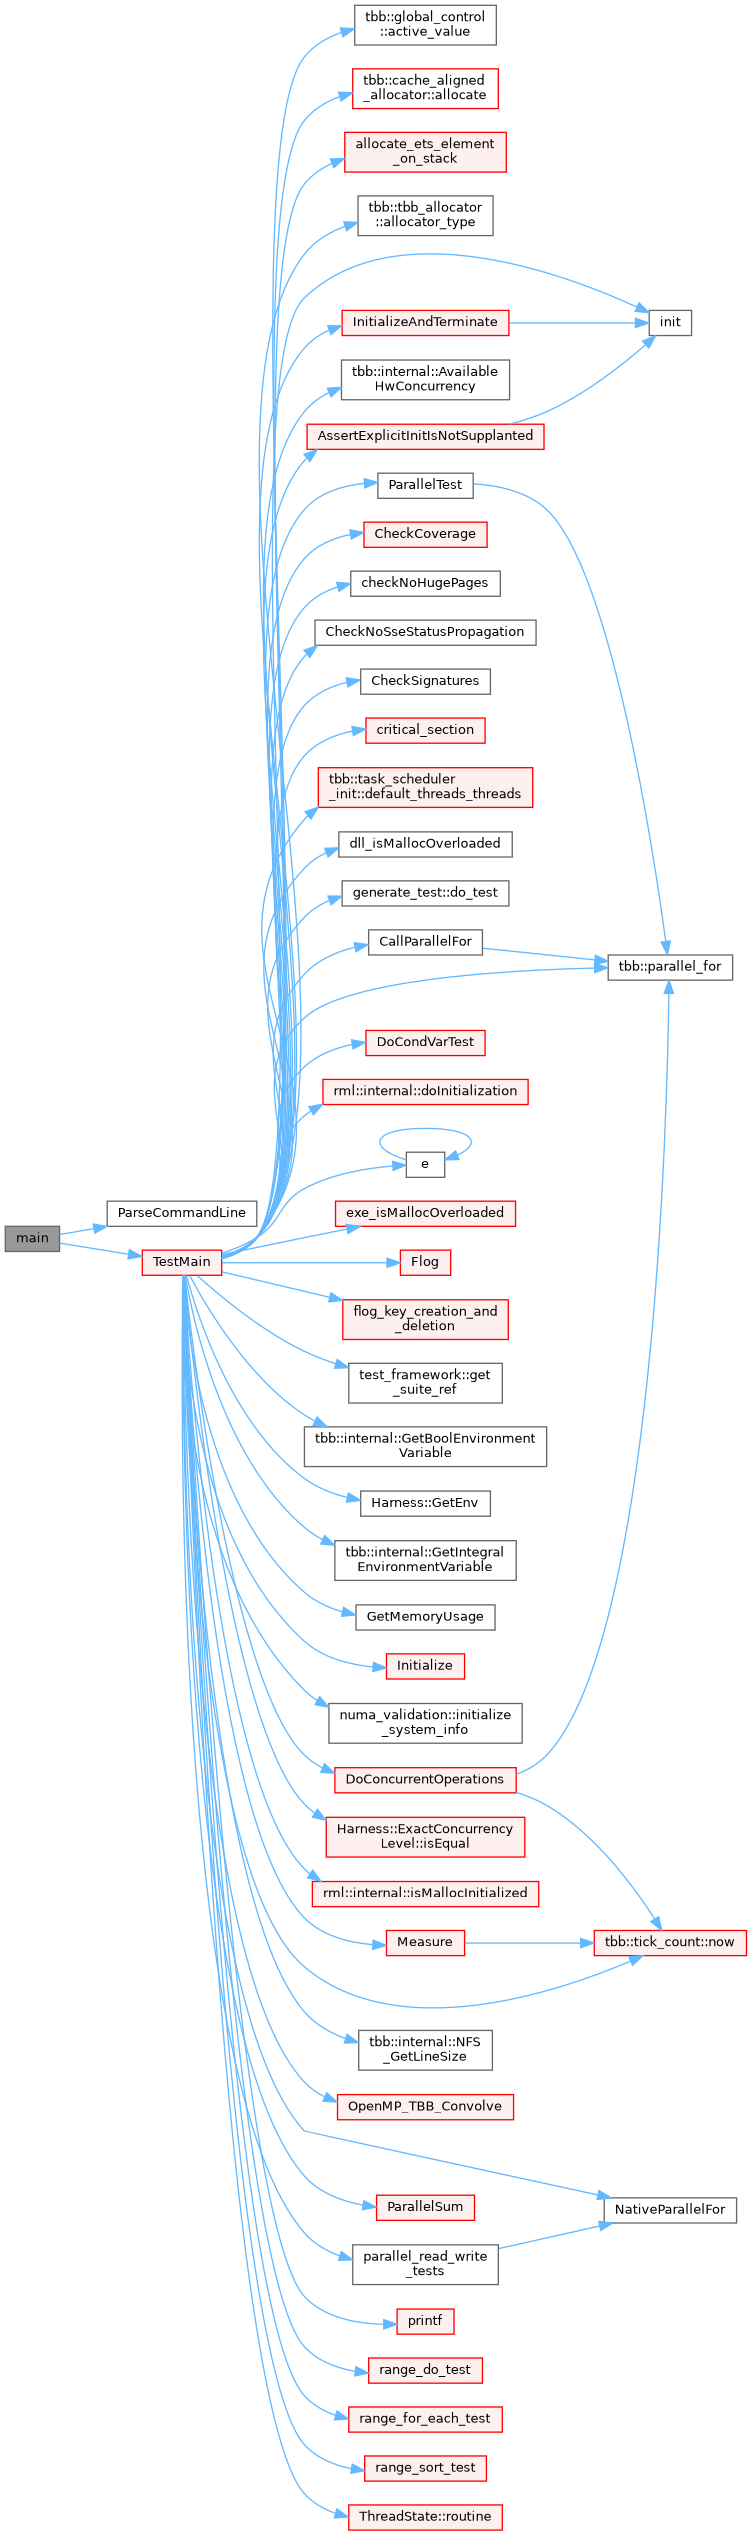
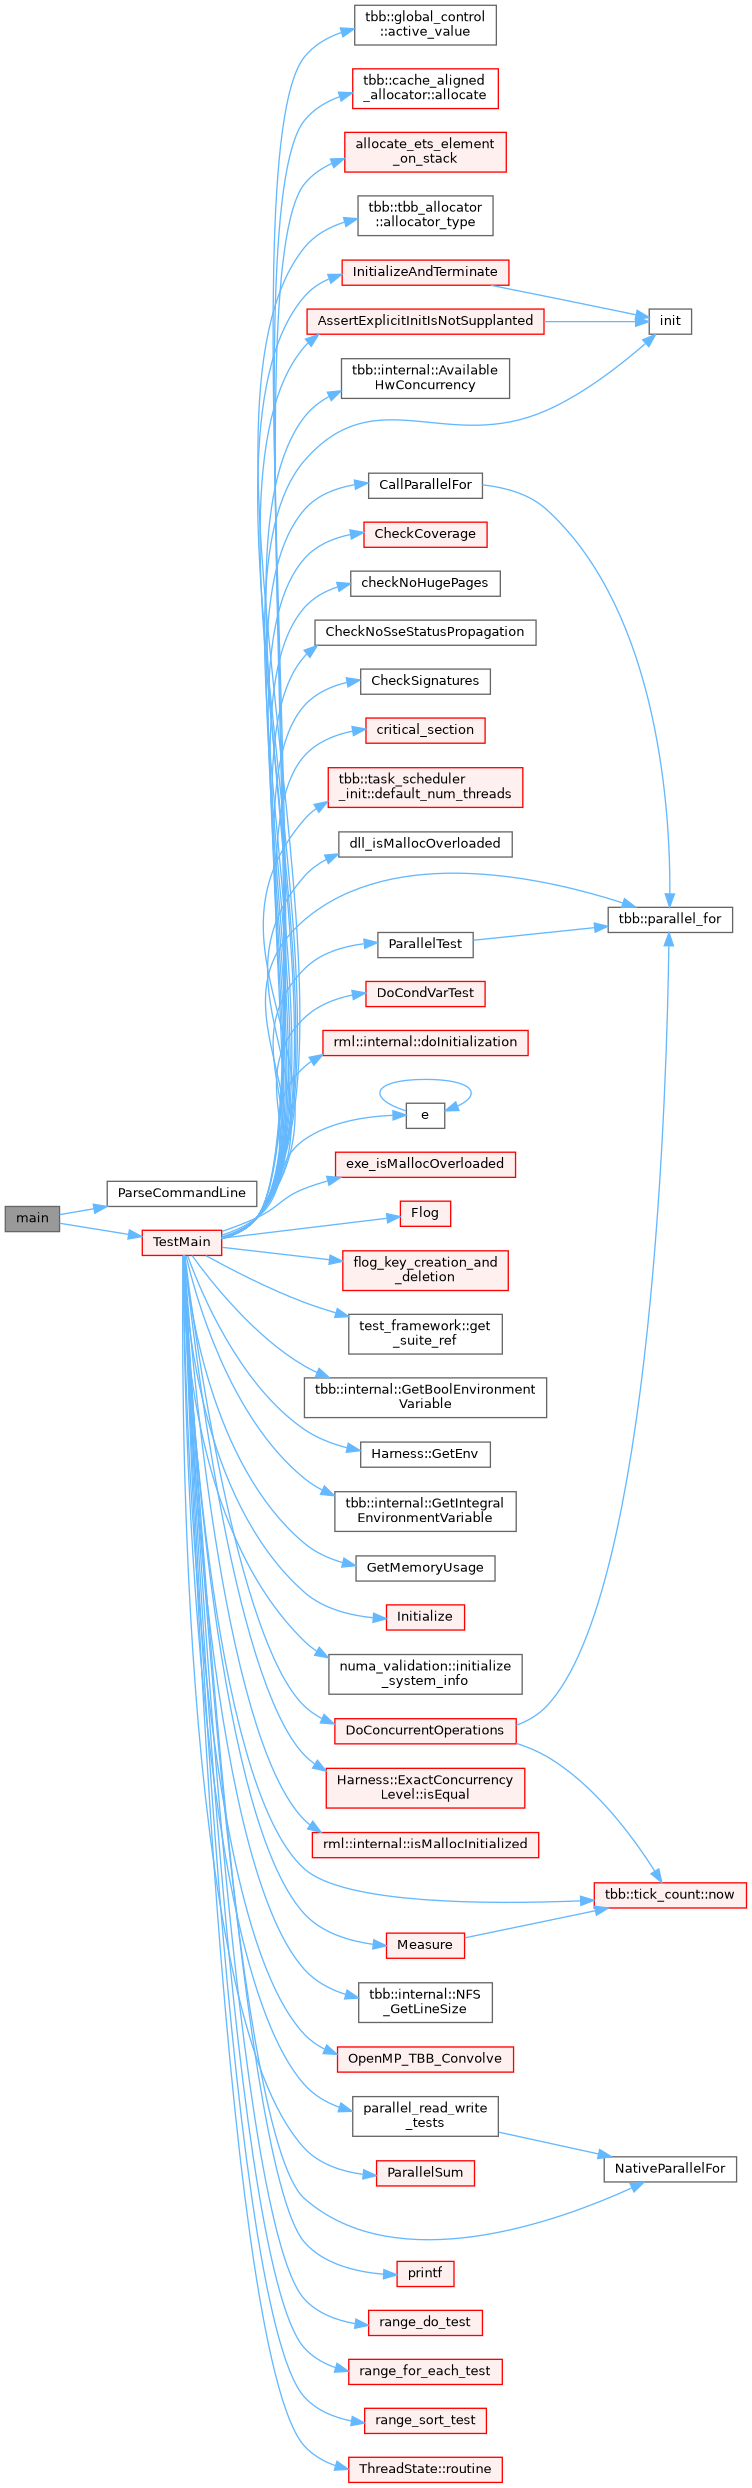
(426, 788) -> (426, 788)
(426, 893) -> none
